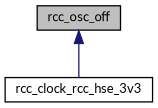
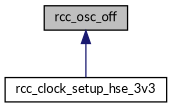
(79, 90) -> (86, 90)
